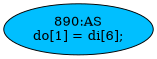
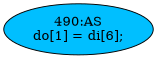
(79, 29) -> (79, 29)
